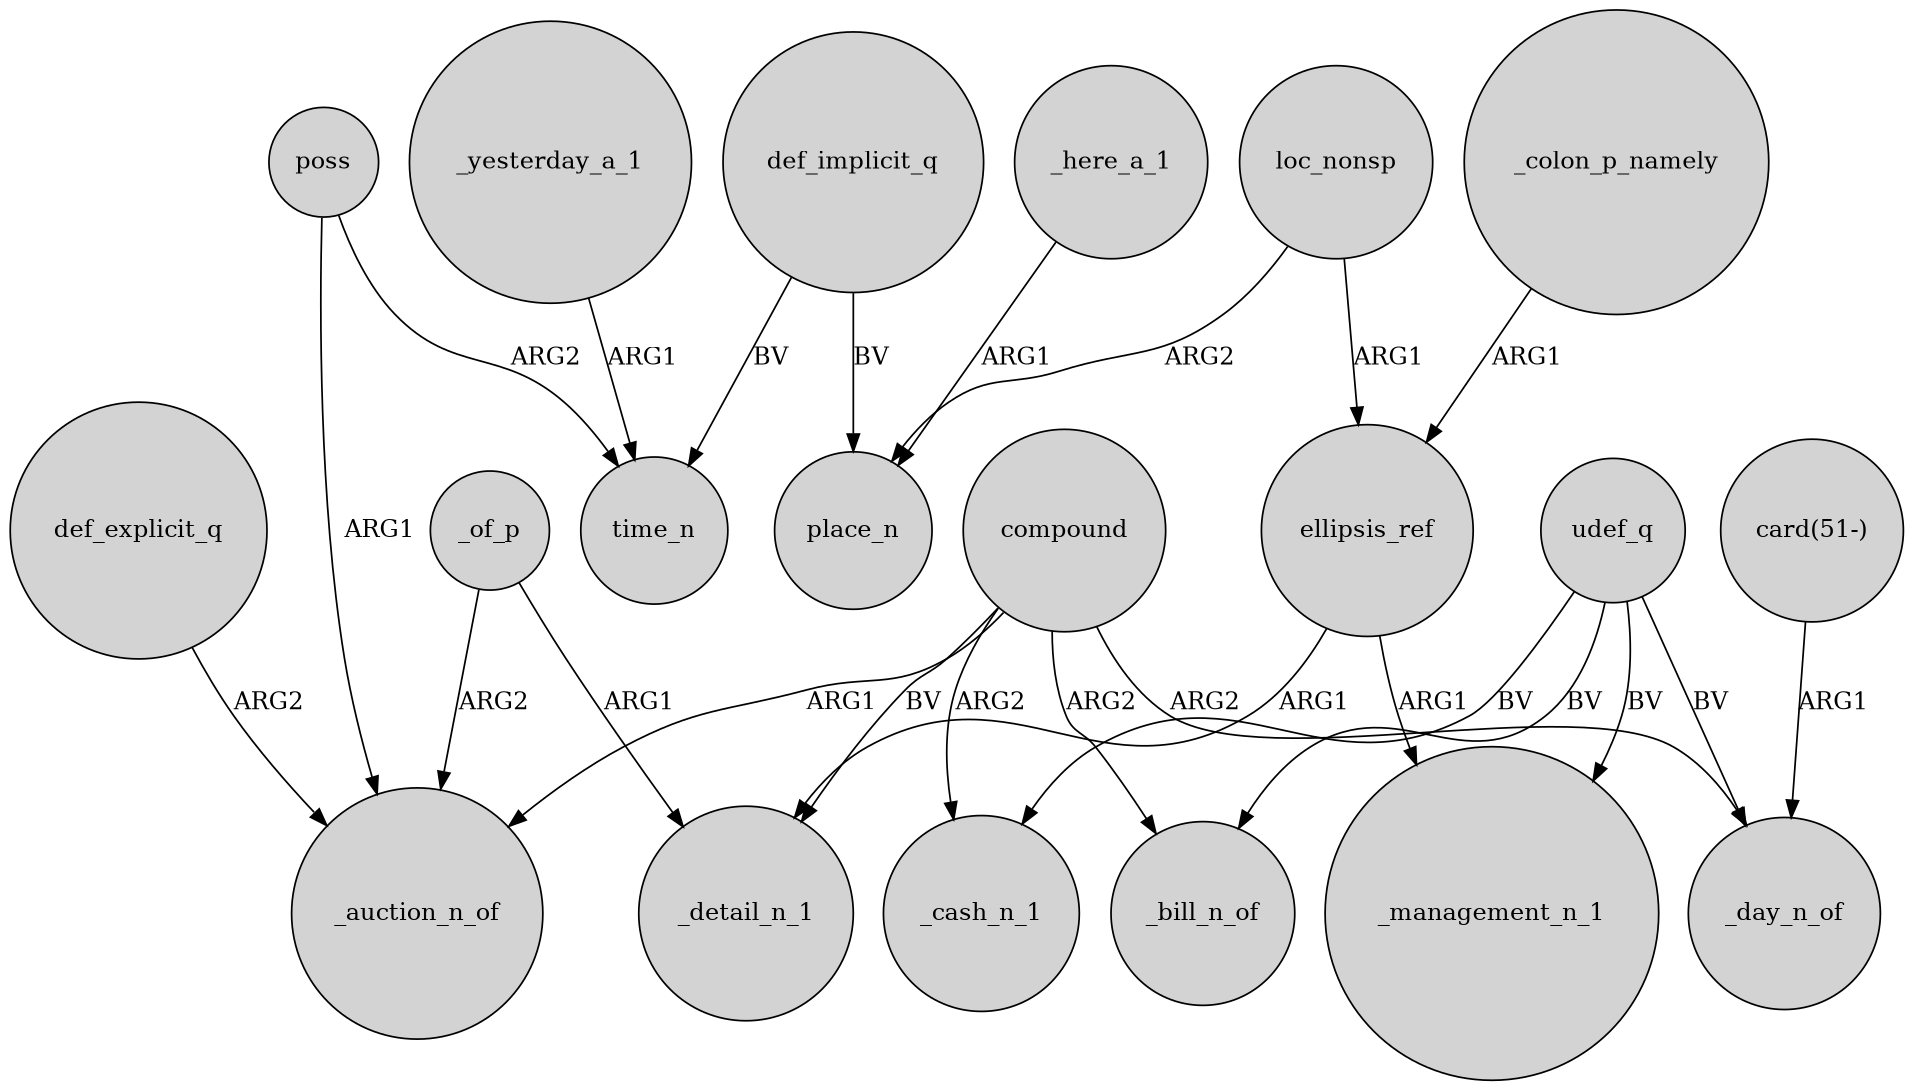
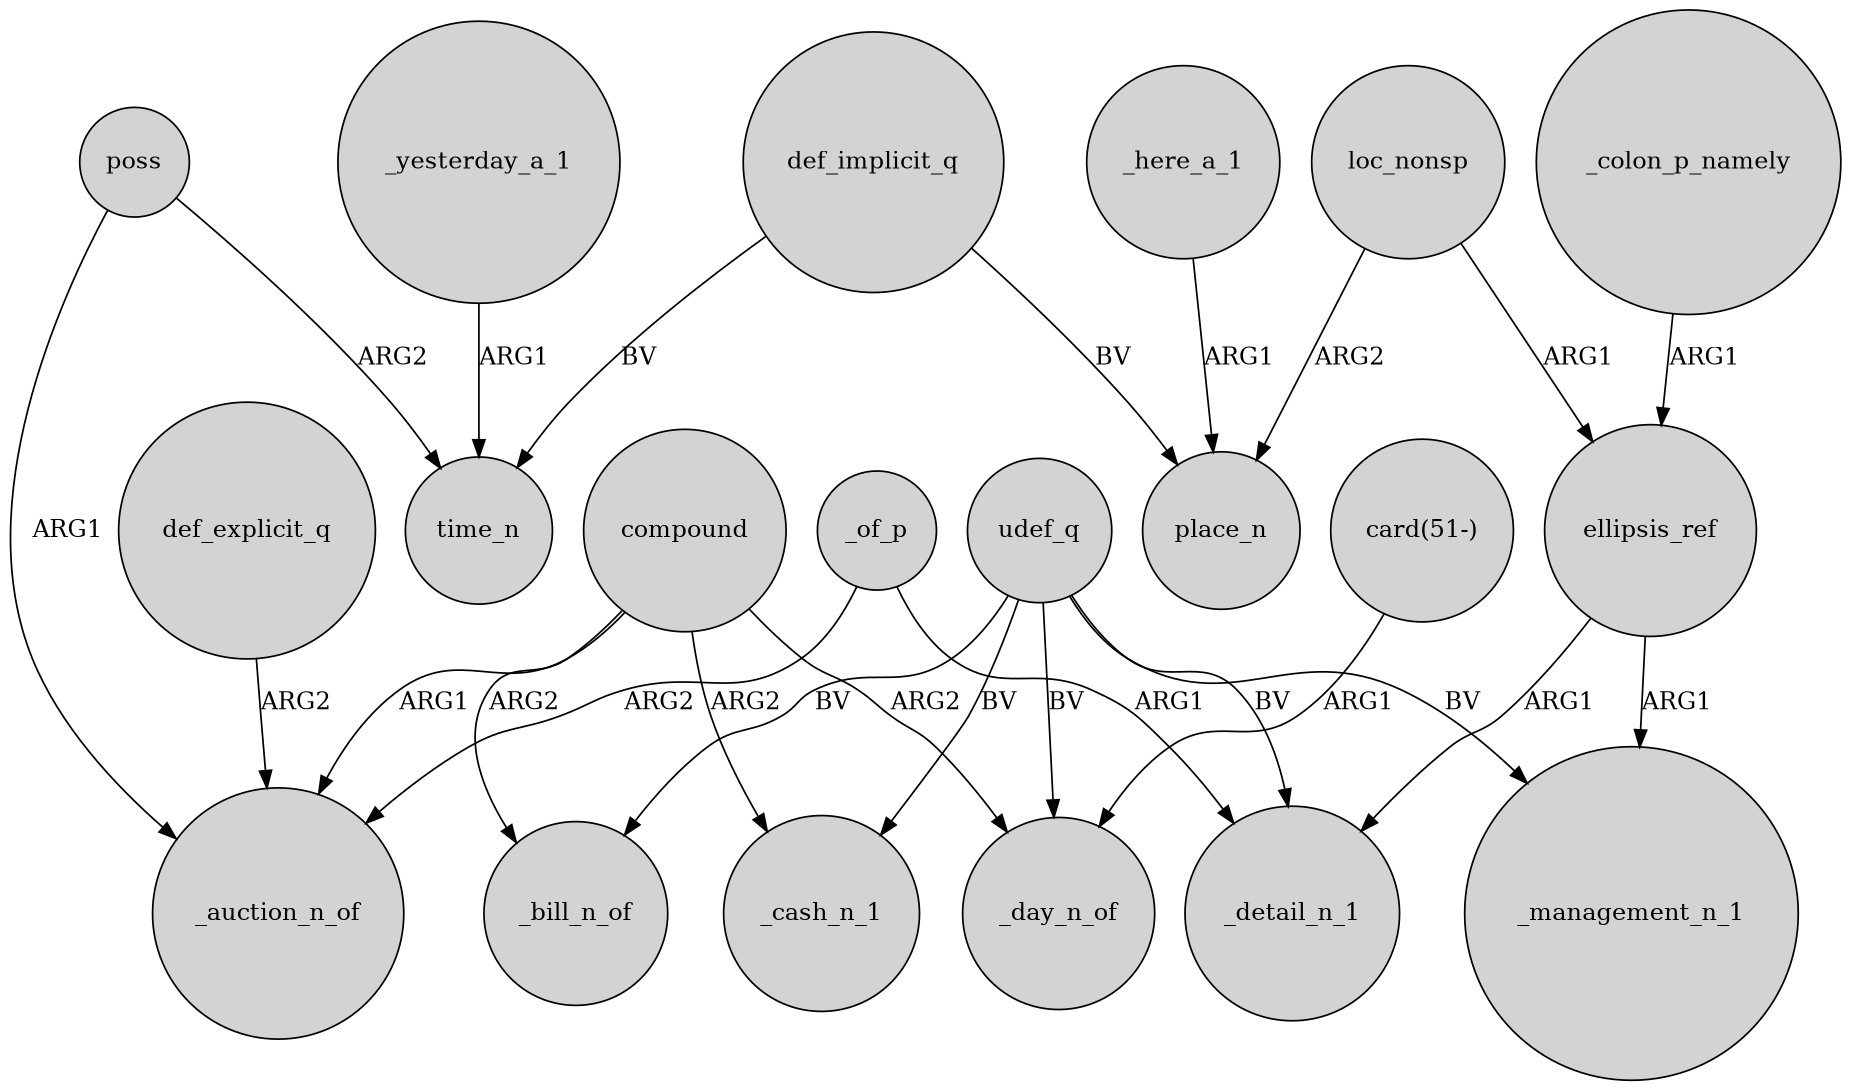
(896, 699) -> (1243, 697)
